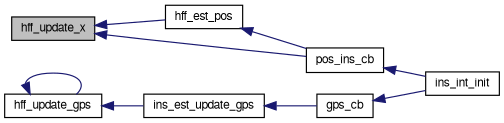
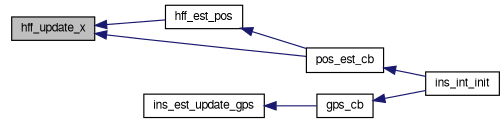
(345, 60) -> (345, 60)
(53, 106) -> none
